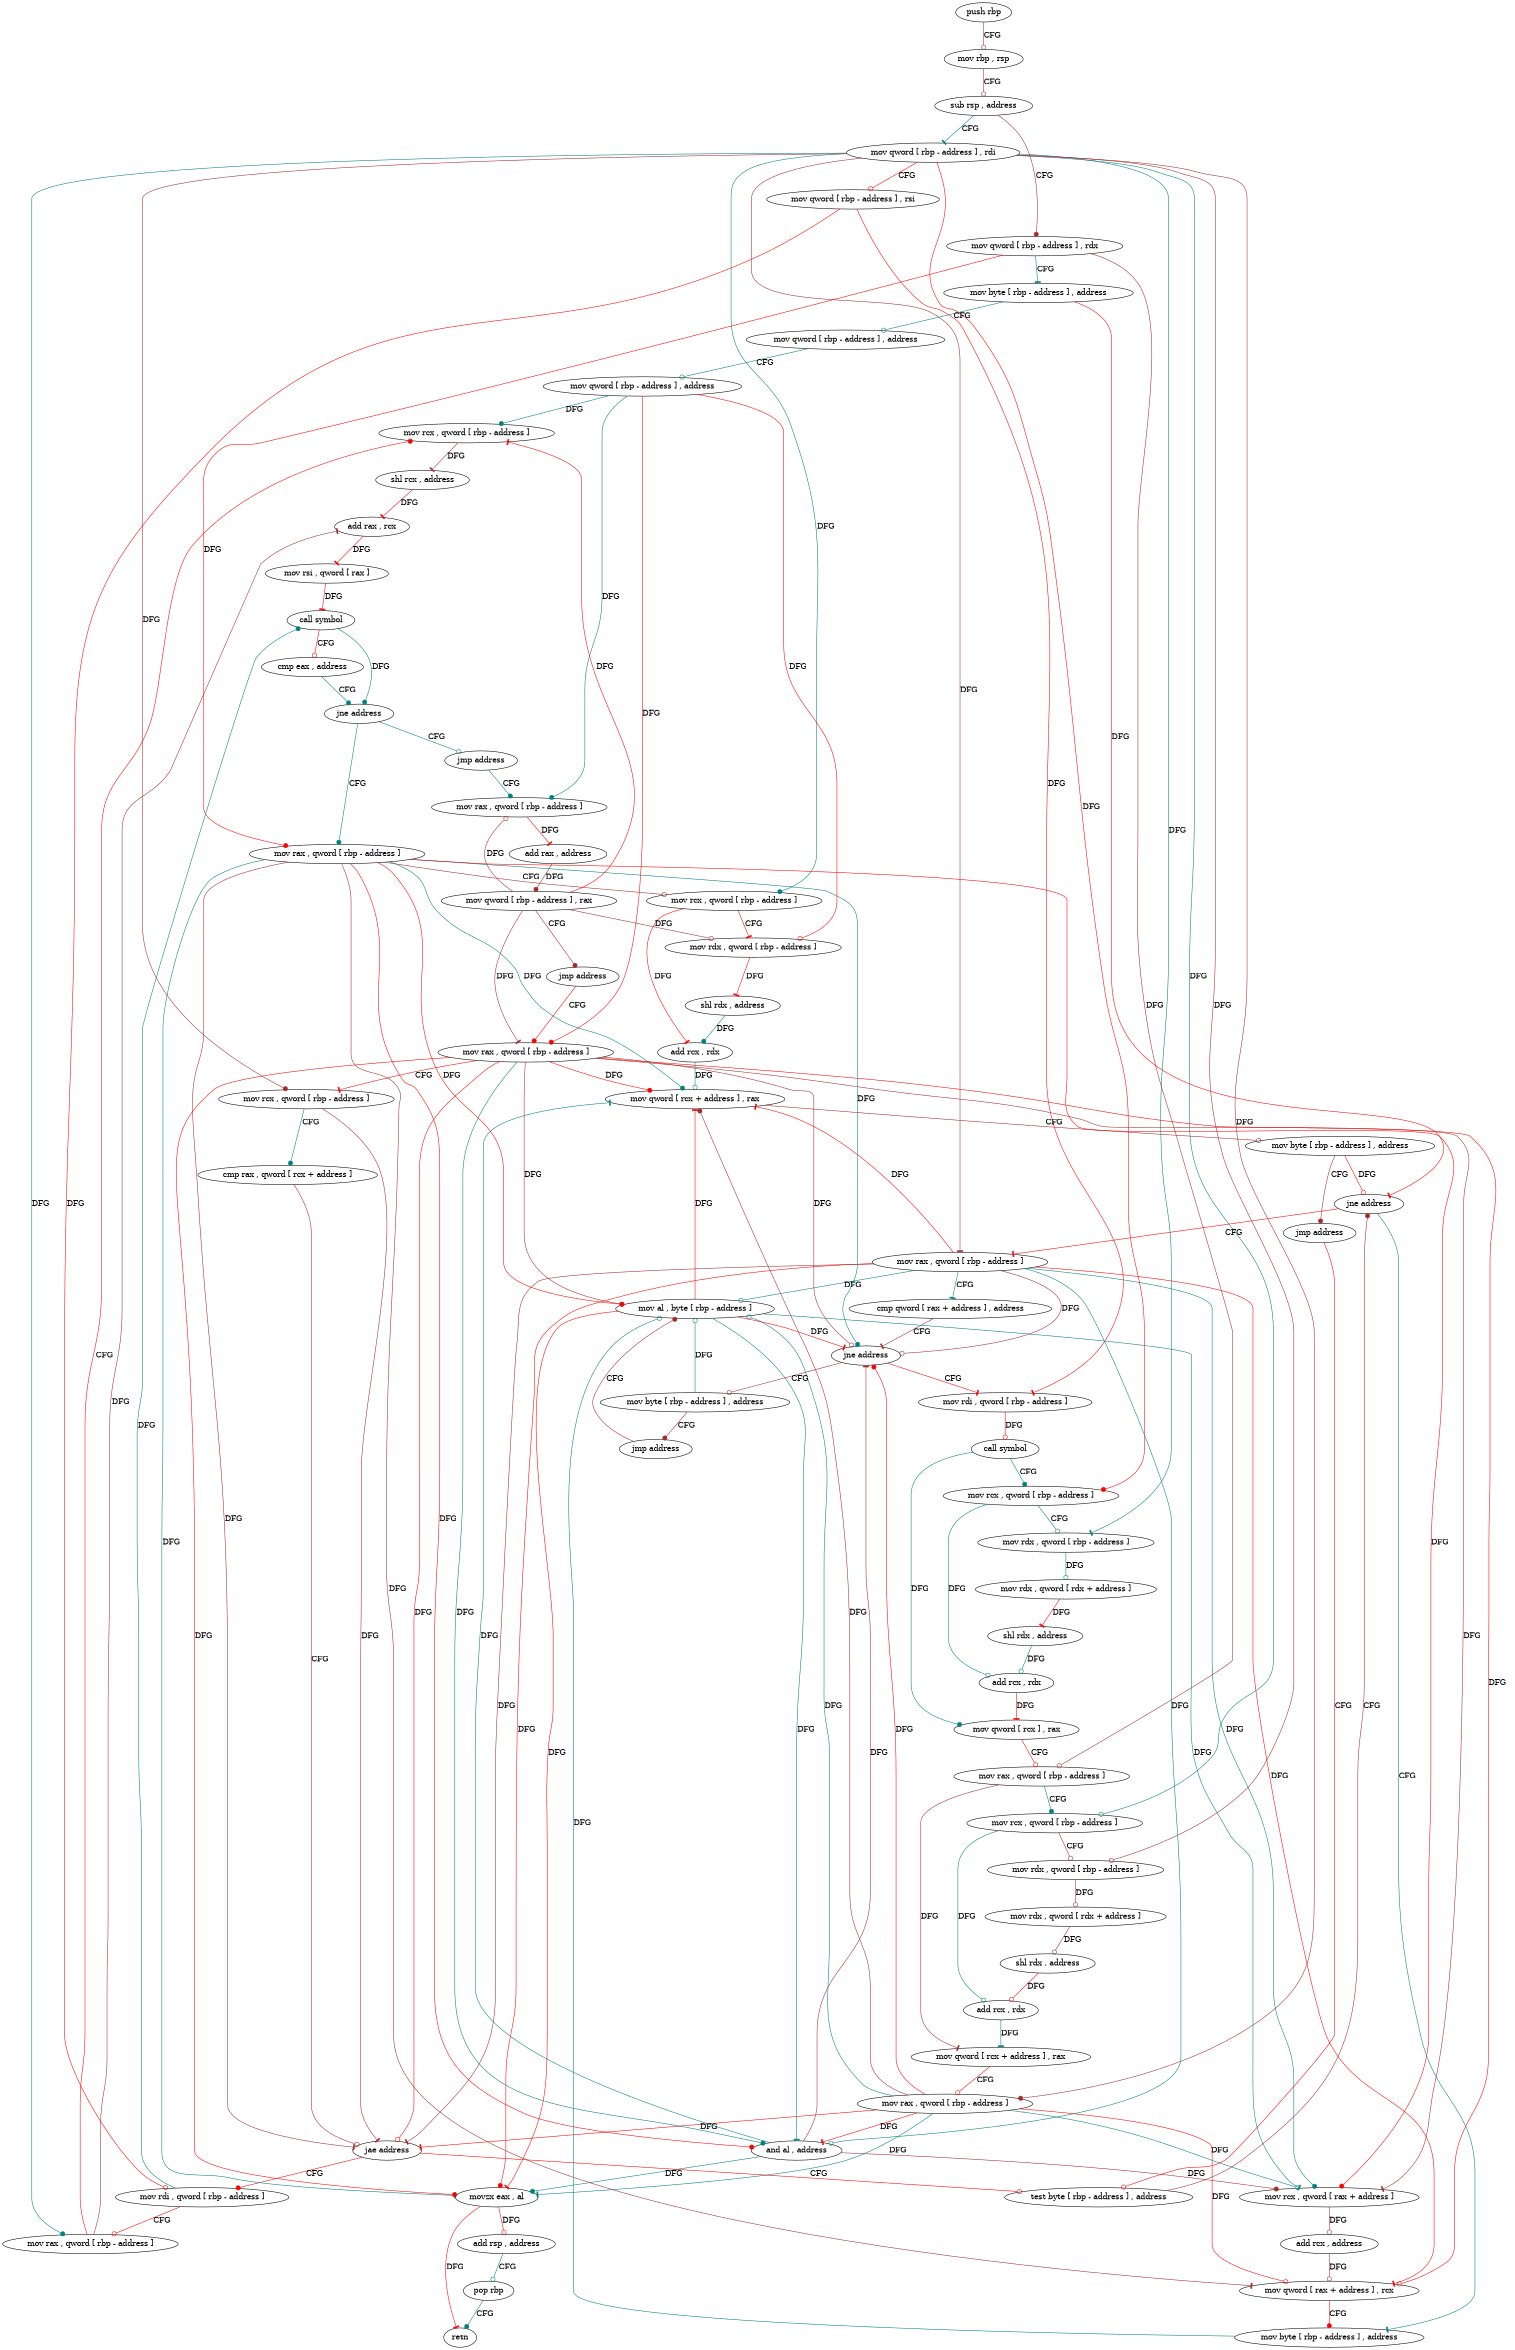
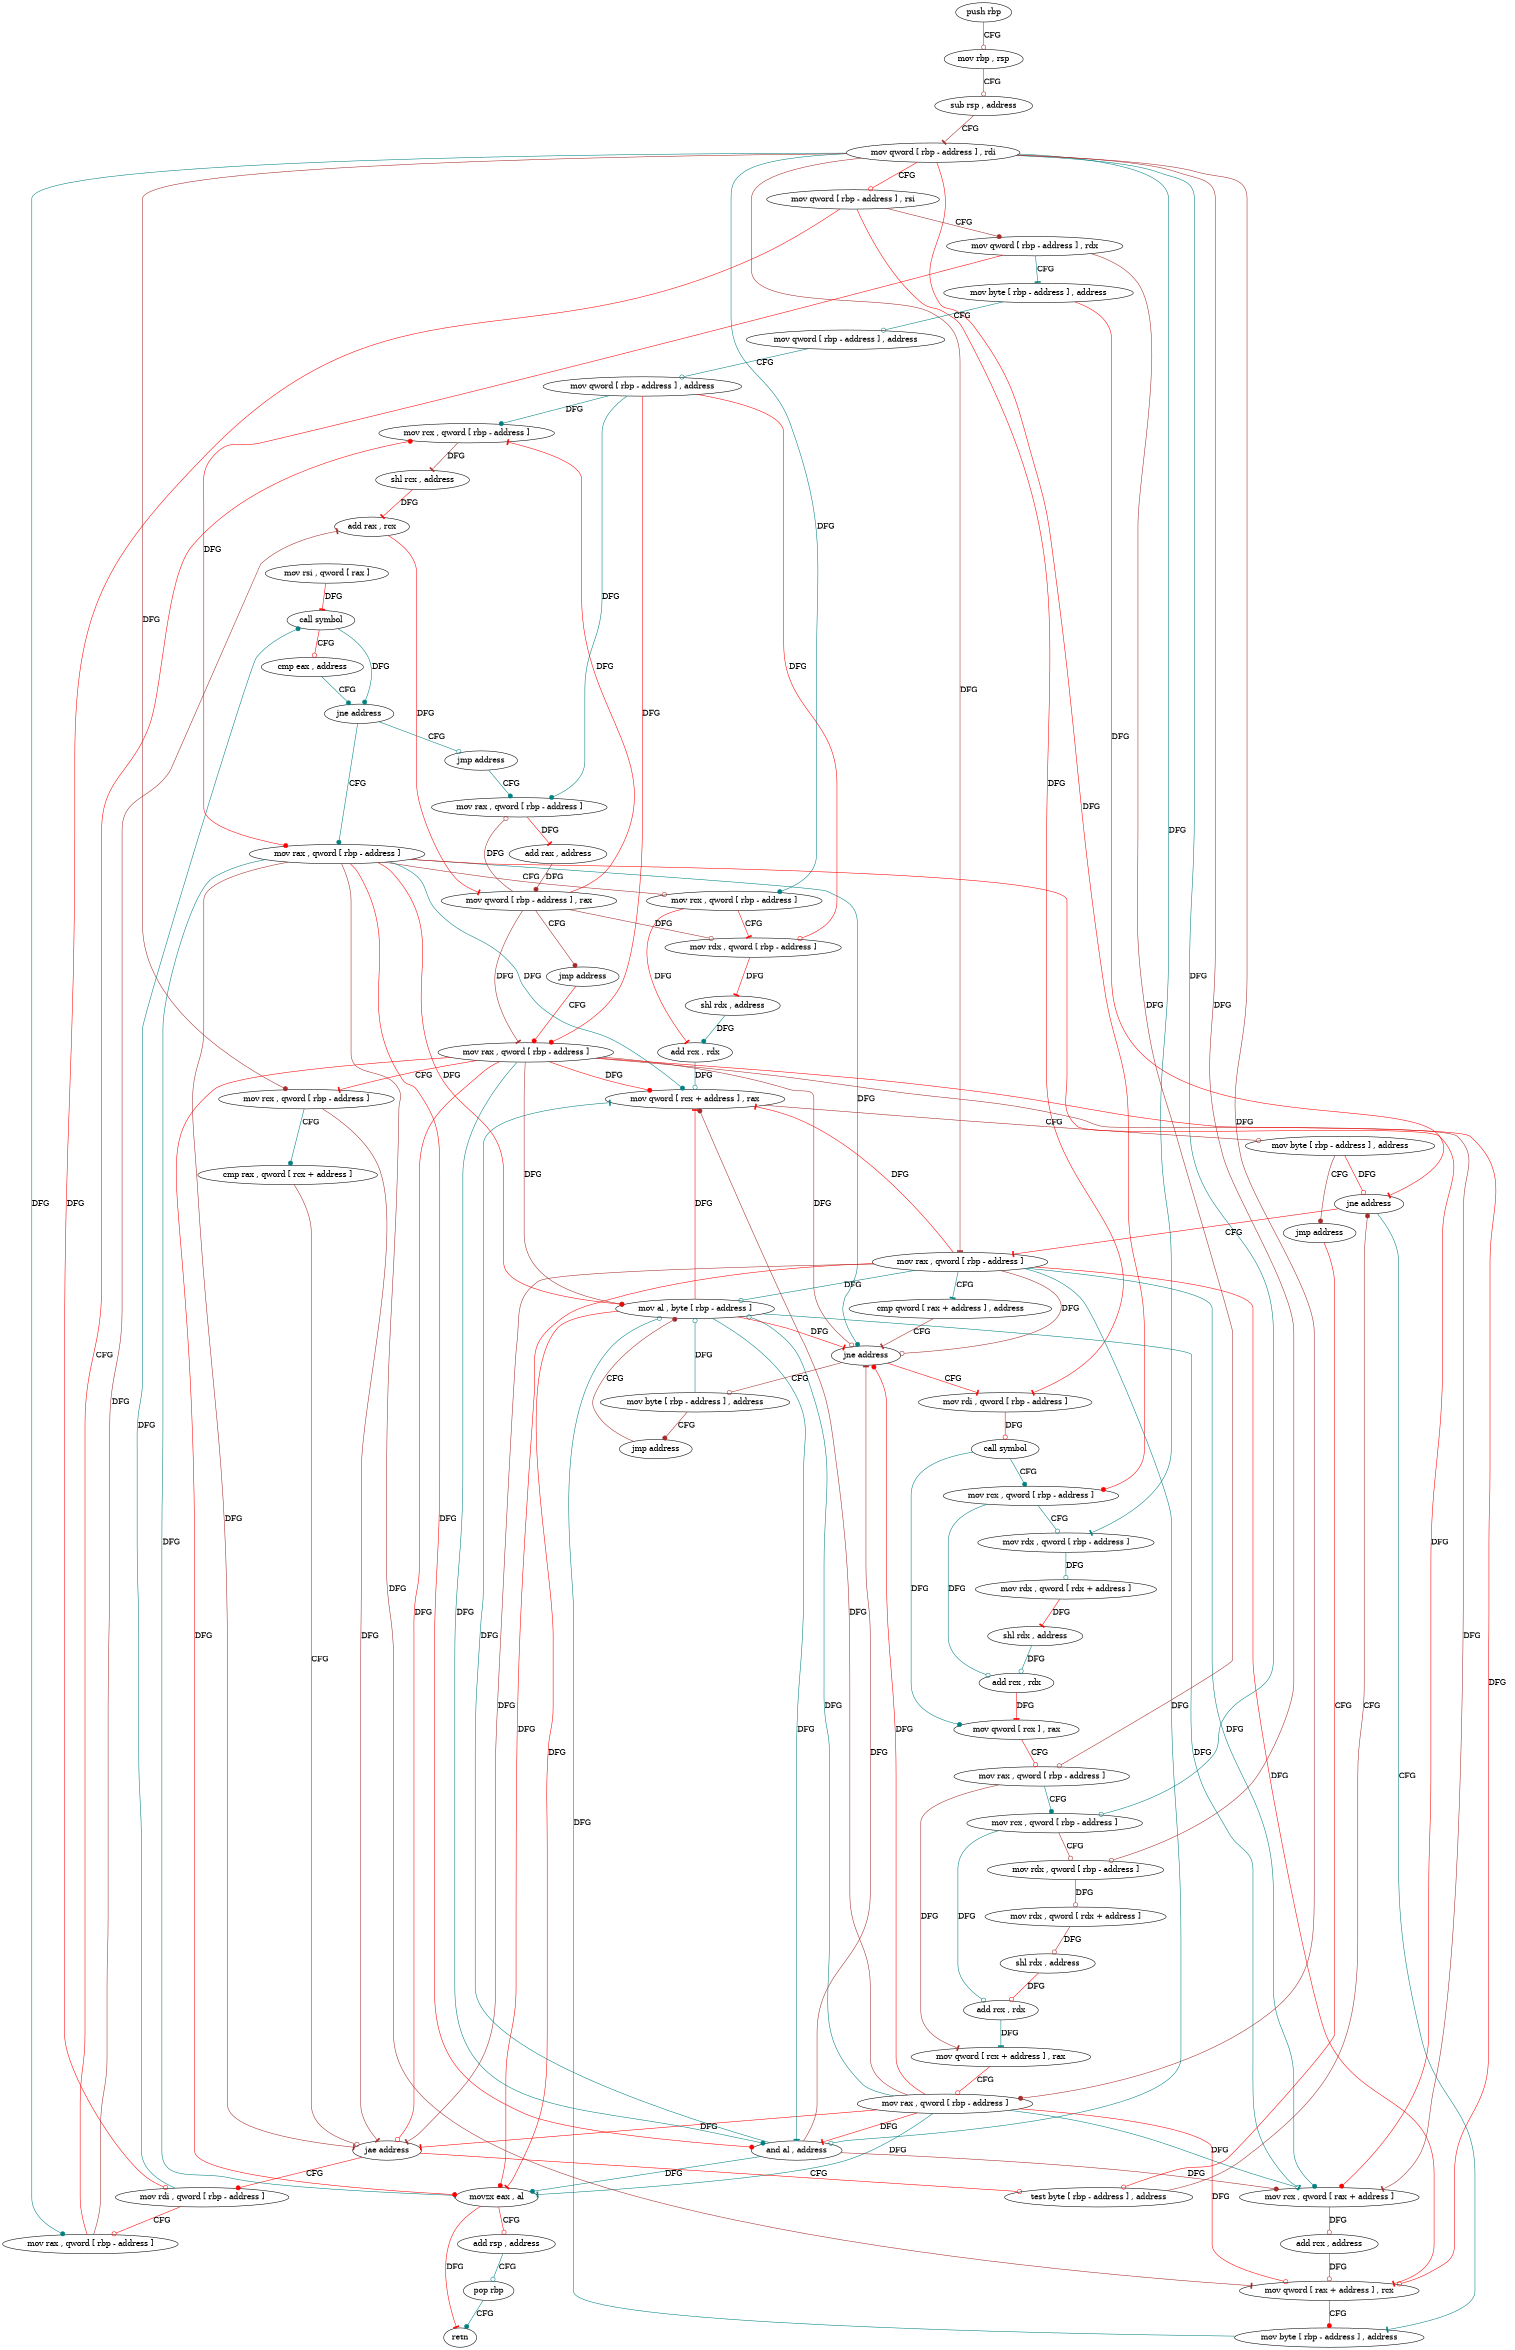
(960, 128) -> (960, 128)
(1033, 168) -> (939, 222)
(350, 549) -> (417, 719)
(511, 2221) -> (511, 2221)
